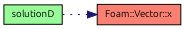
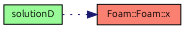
(139, 15) -> (139, 15)
